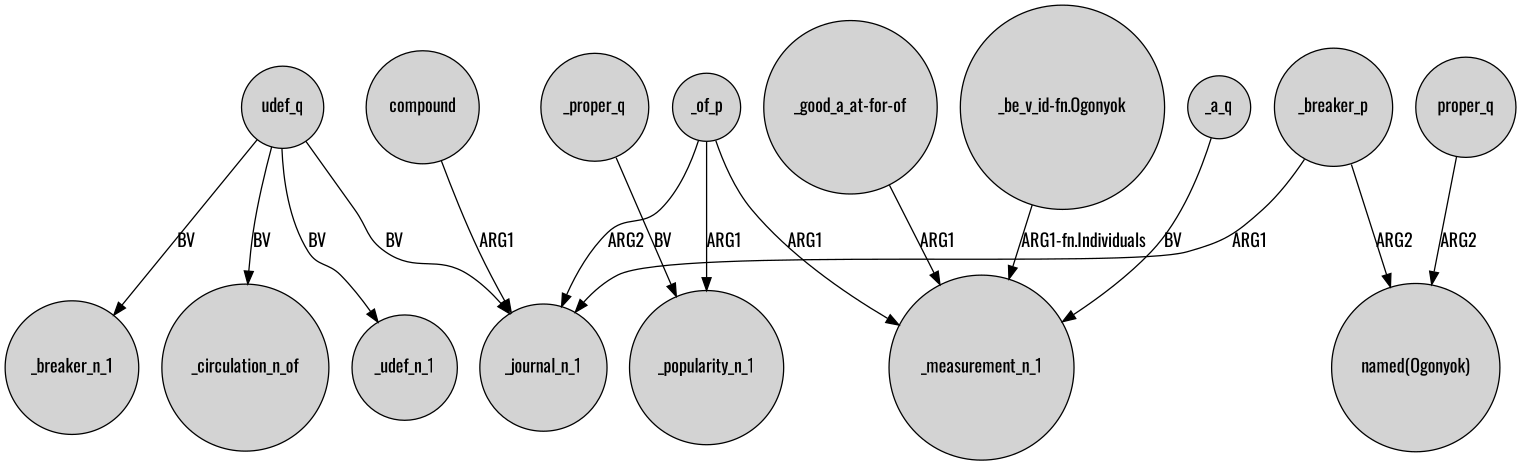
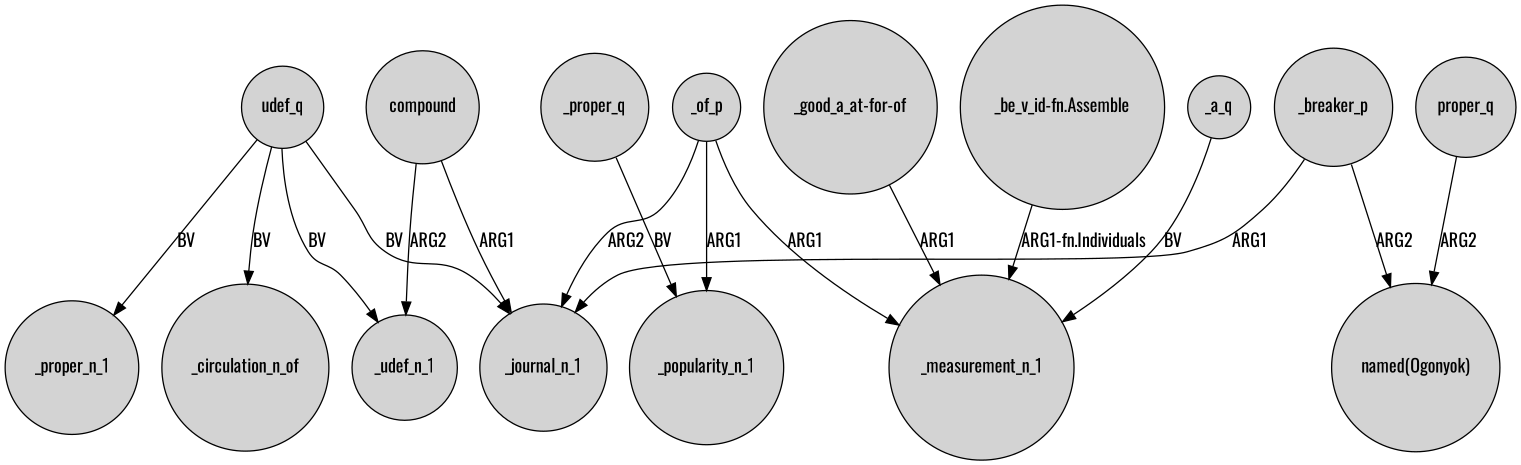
(1062, 107) -> (1062, 107)
none -> (410, 233)
(72, 368) -> (72, 368)
